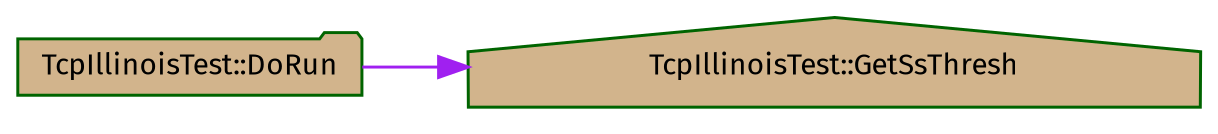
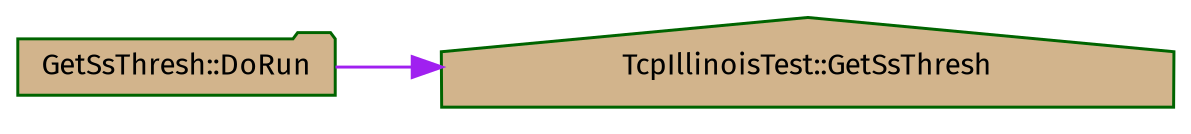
(190, 67) -> (177, 67)
